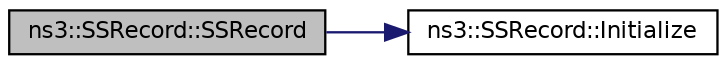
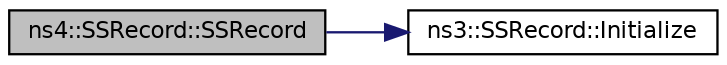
(167, 32) -> (167, 32)
